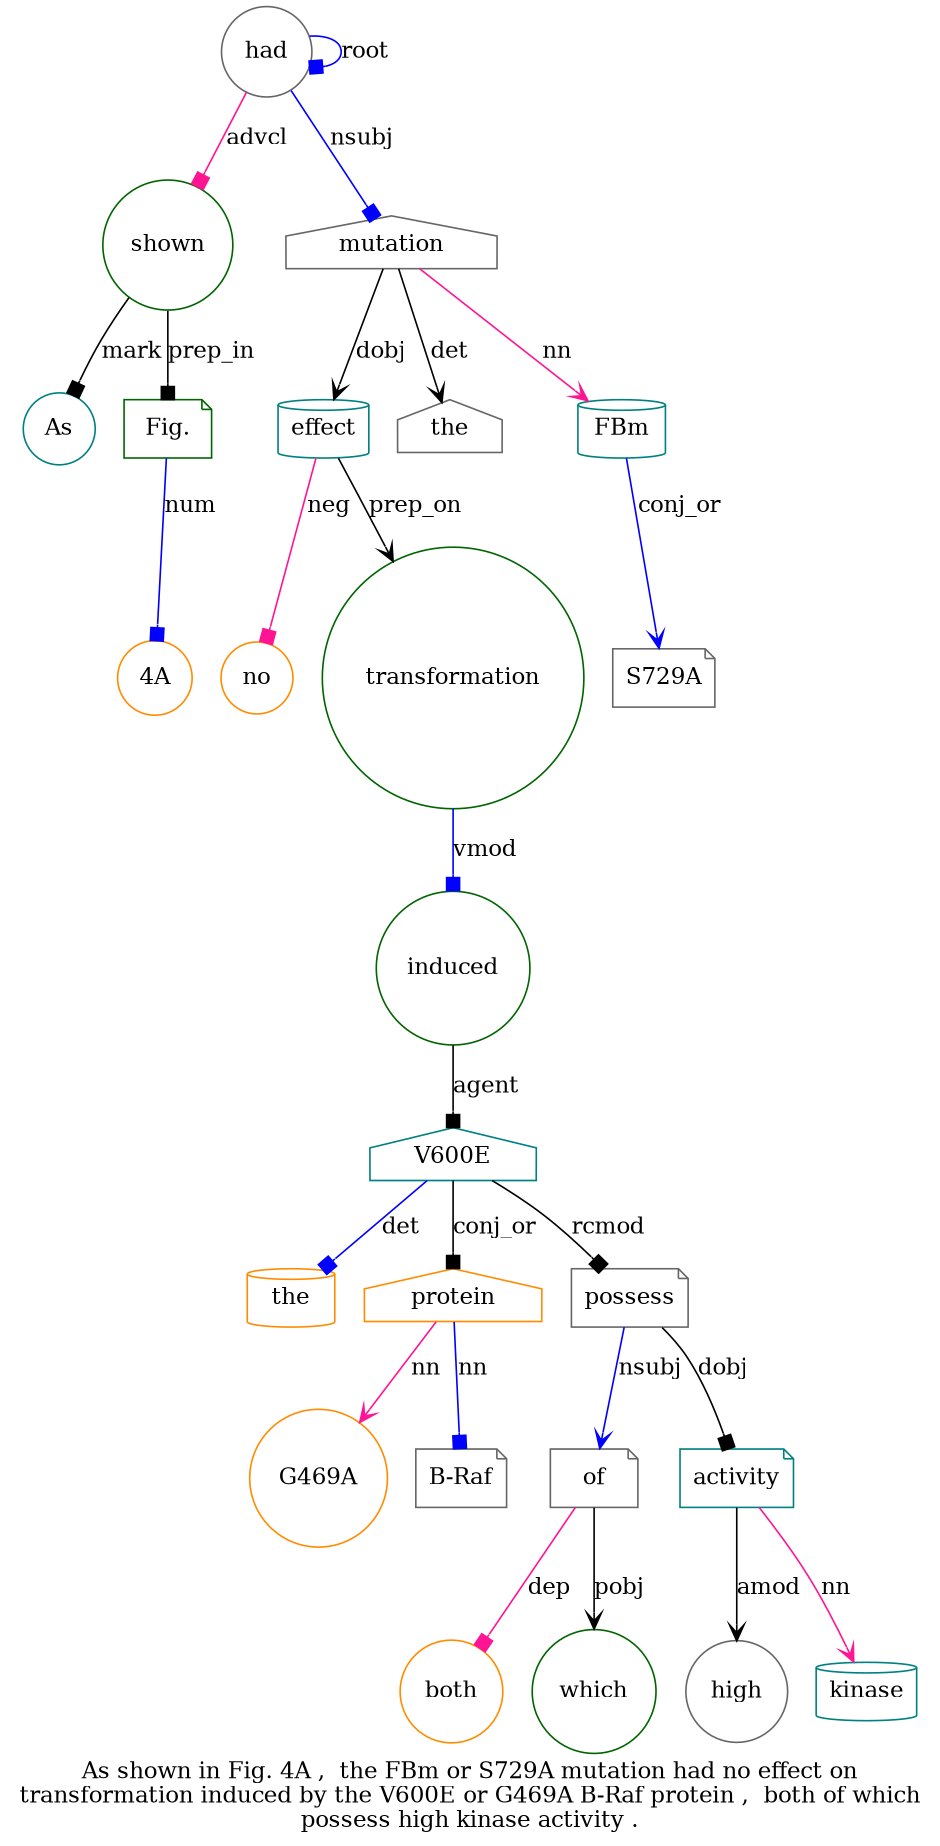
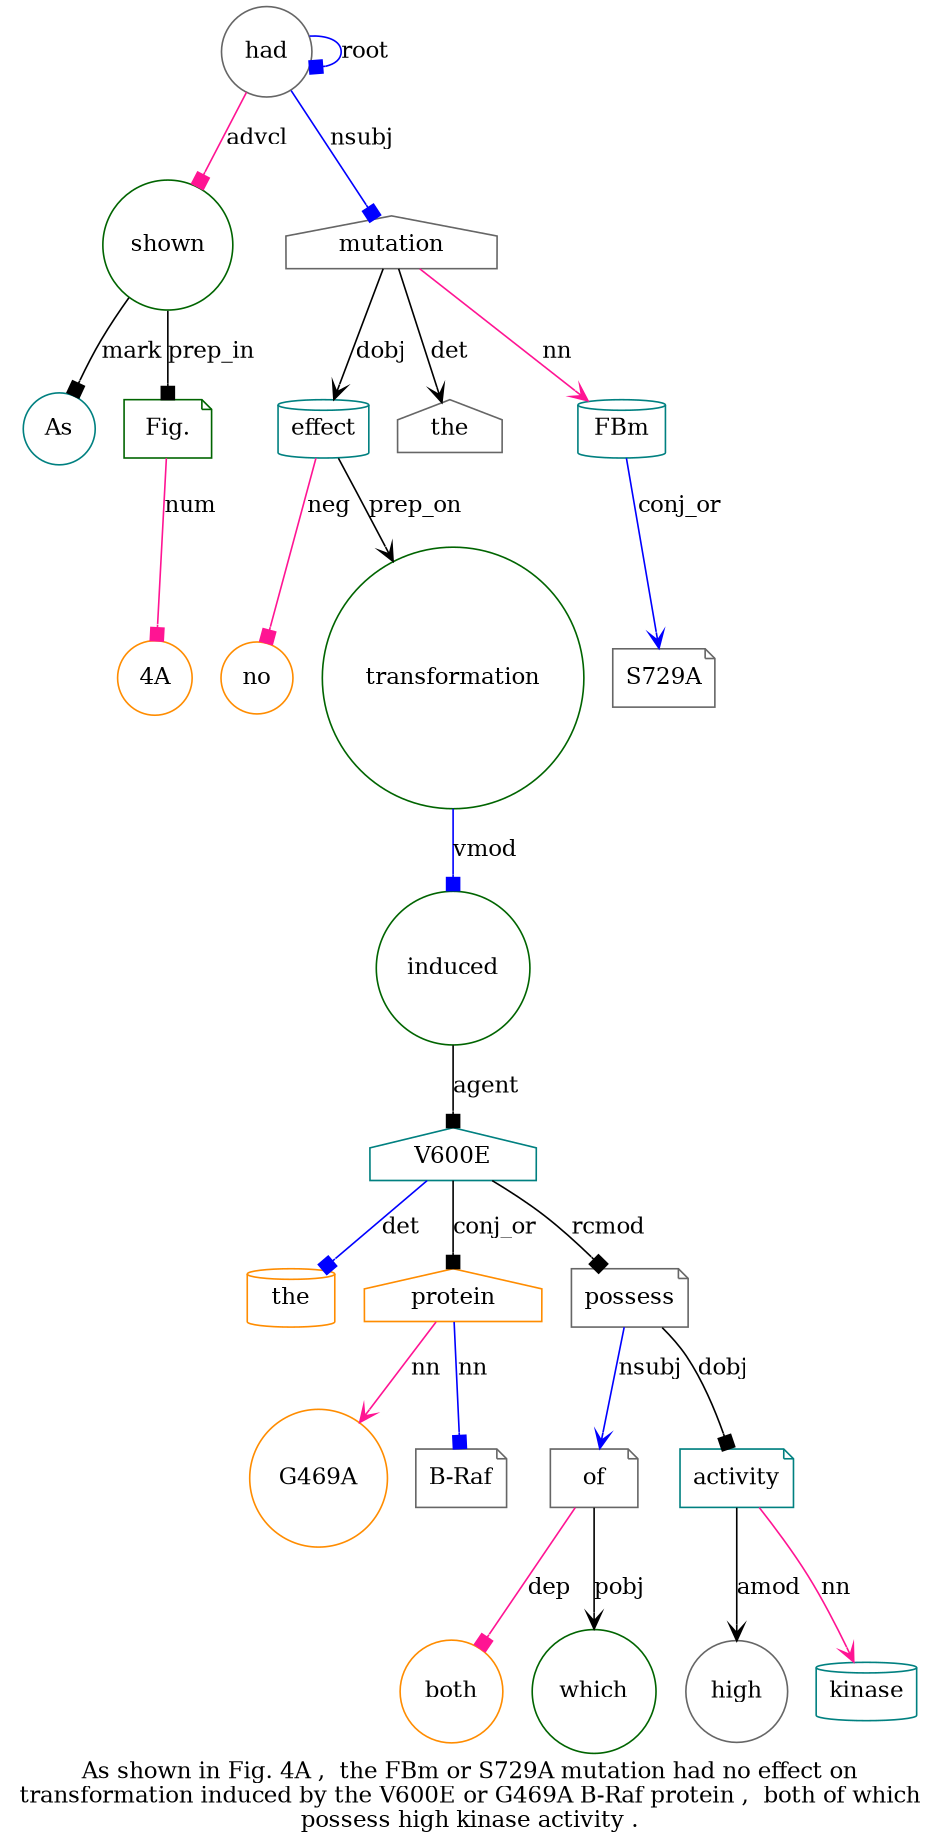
(162, 541) -> (162, 541)
